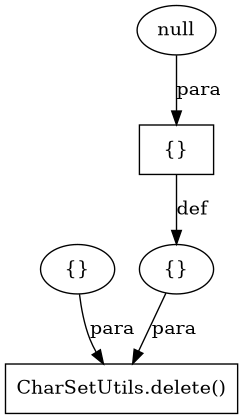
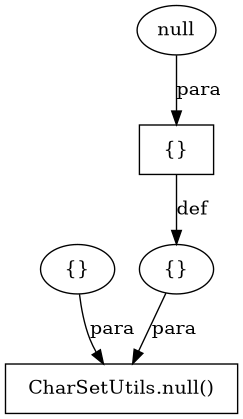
(122, 389) -> (122, 389)
